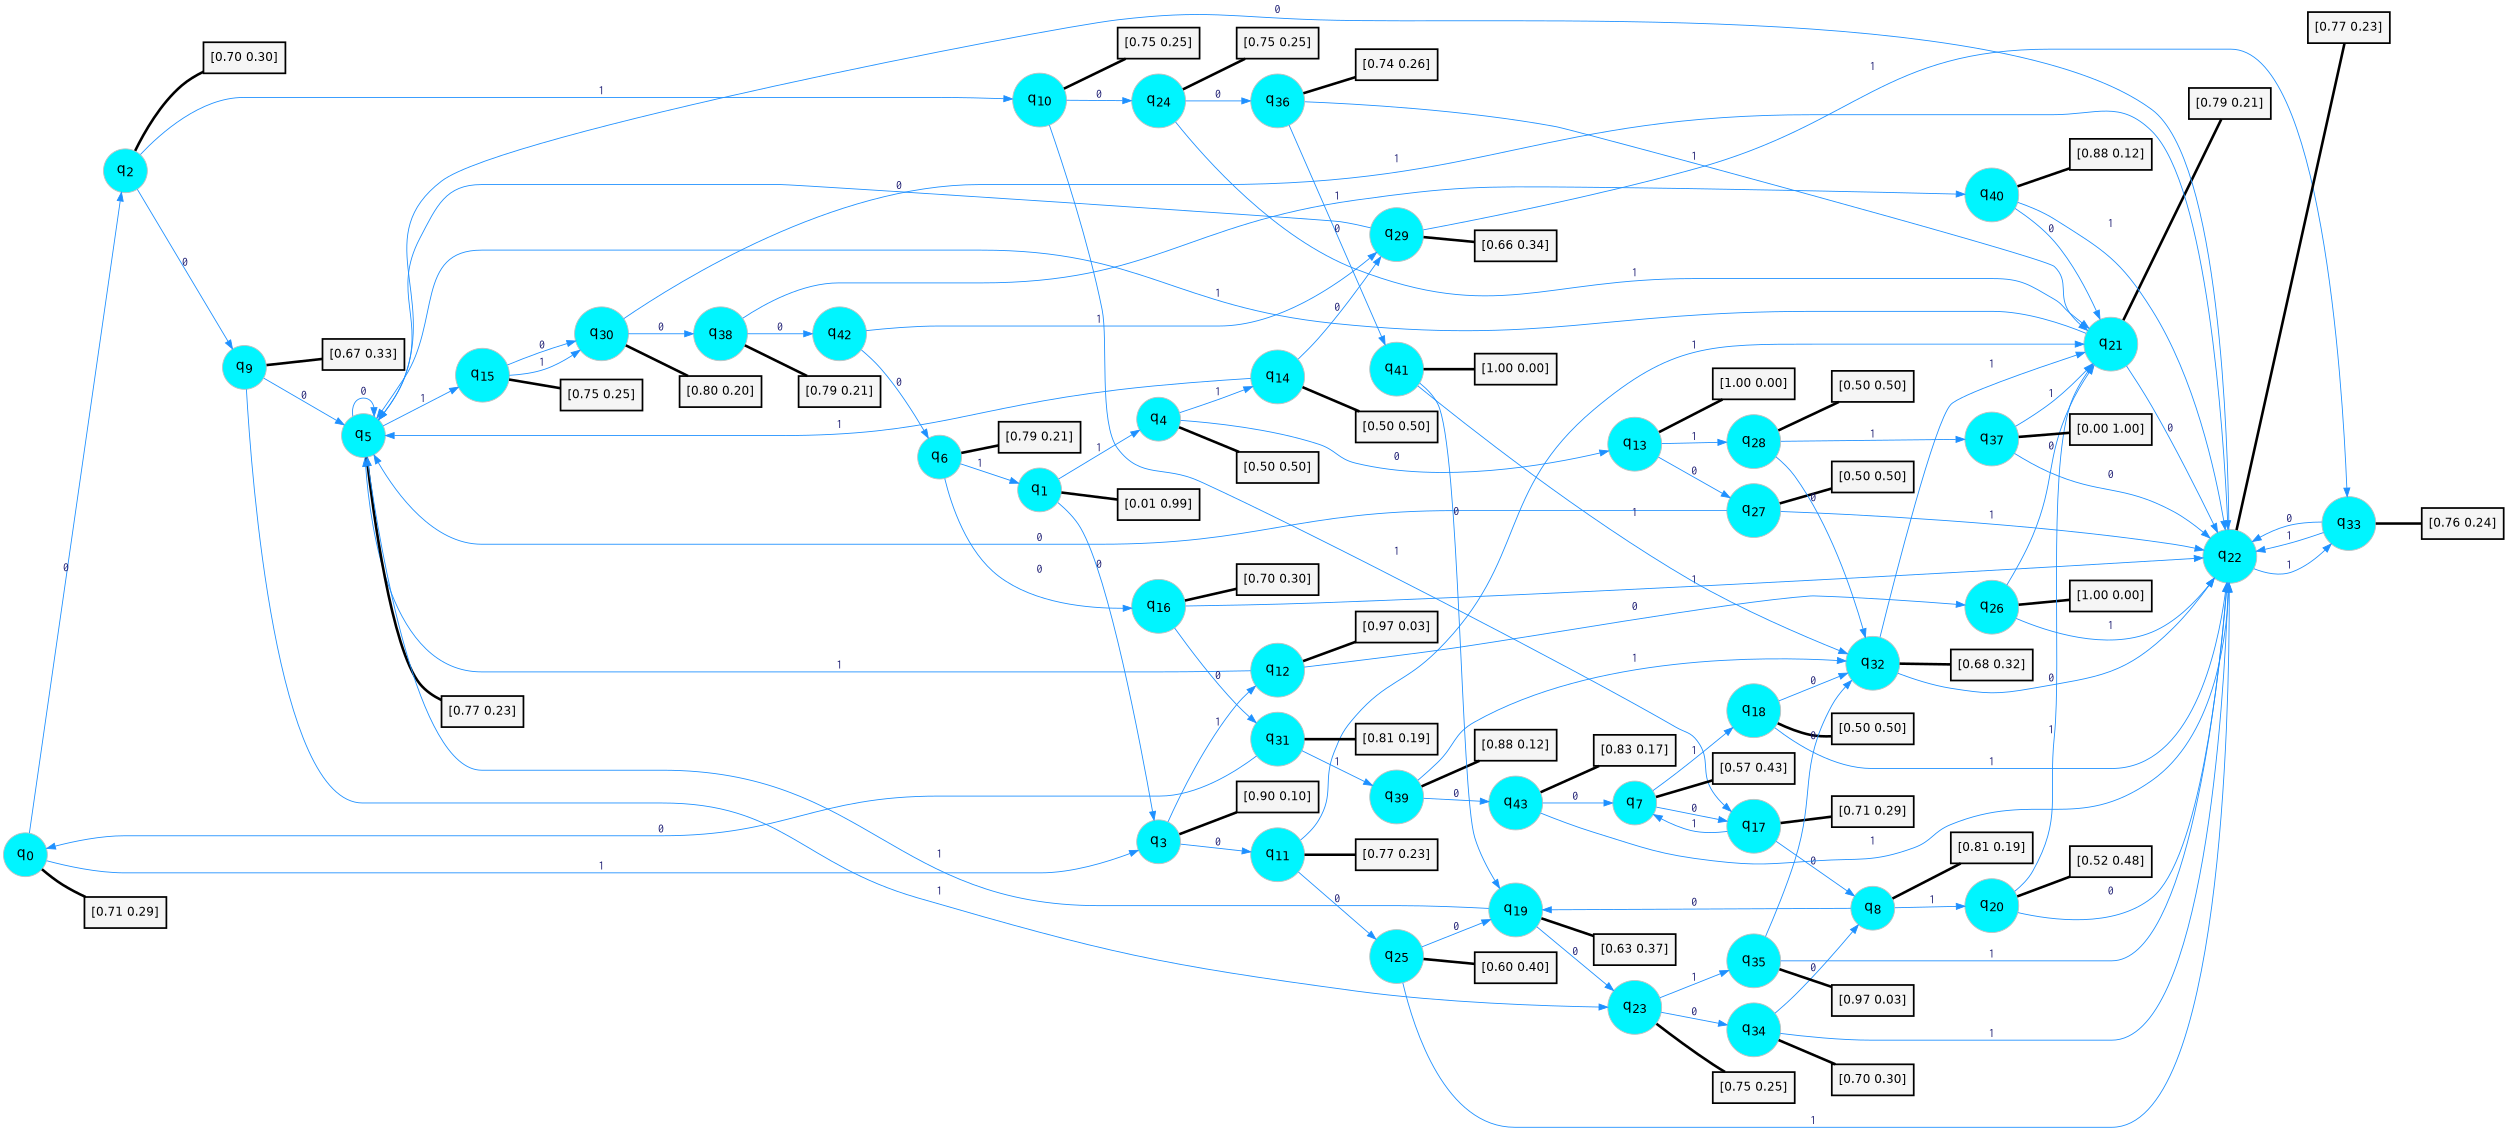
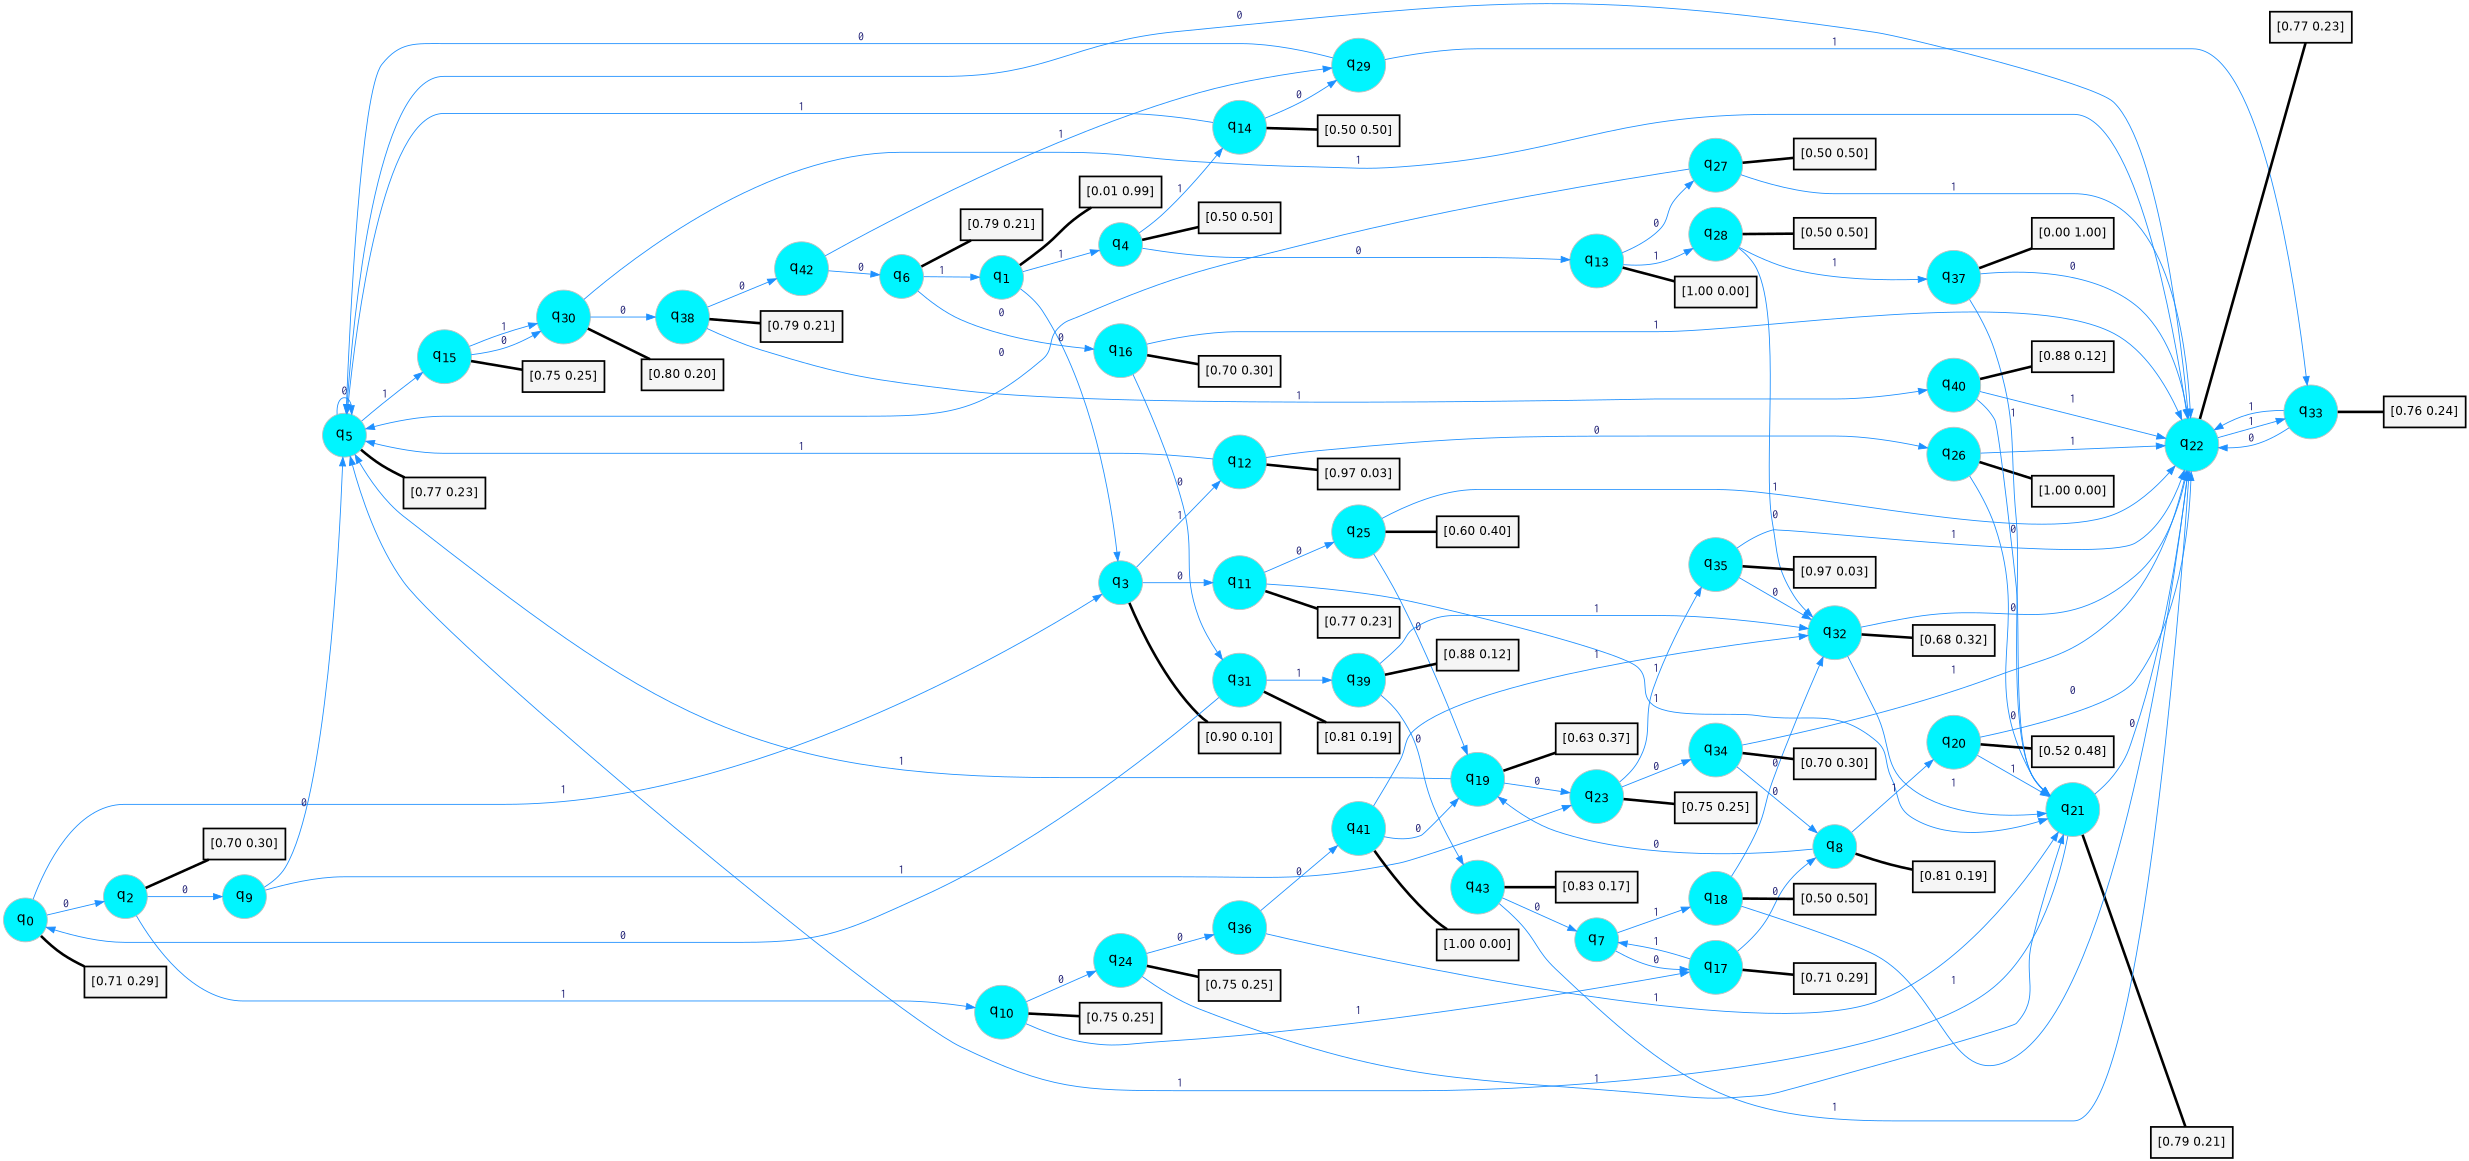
(1397, 65) -> none
(1516, 246) -> none
(363, 354) -> none
(1754, 768) -> none
